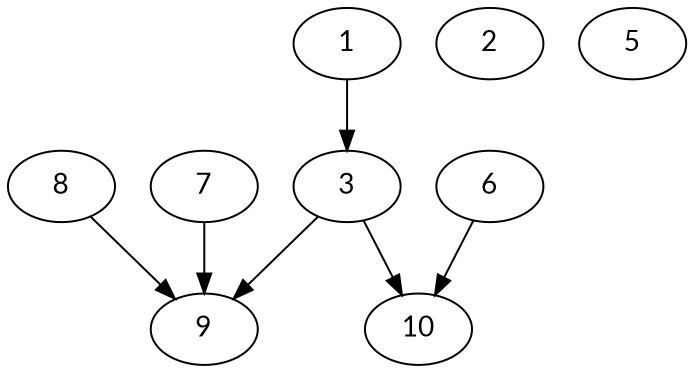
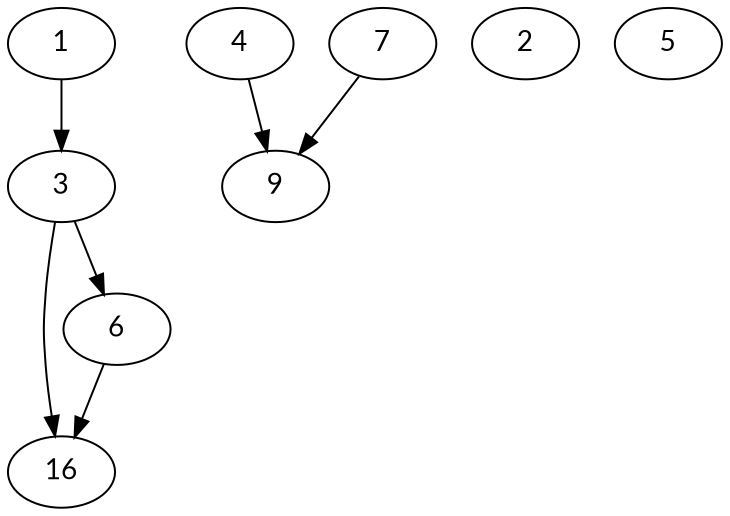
(61, 186) -> (240, 44)
(283, 251) -> (86, 249)
(418, 329) -> (61, 472)
